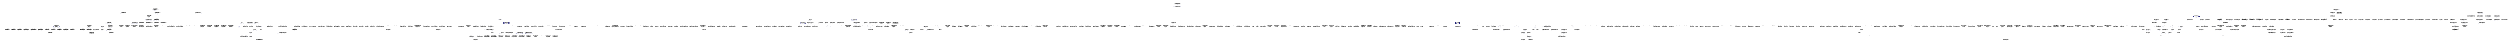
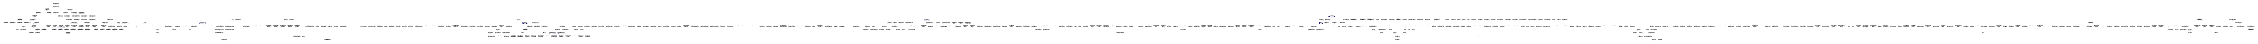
none -> (1572, 26)
(83, 30) -> none
